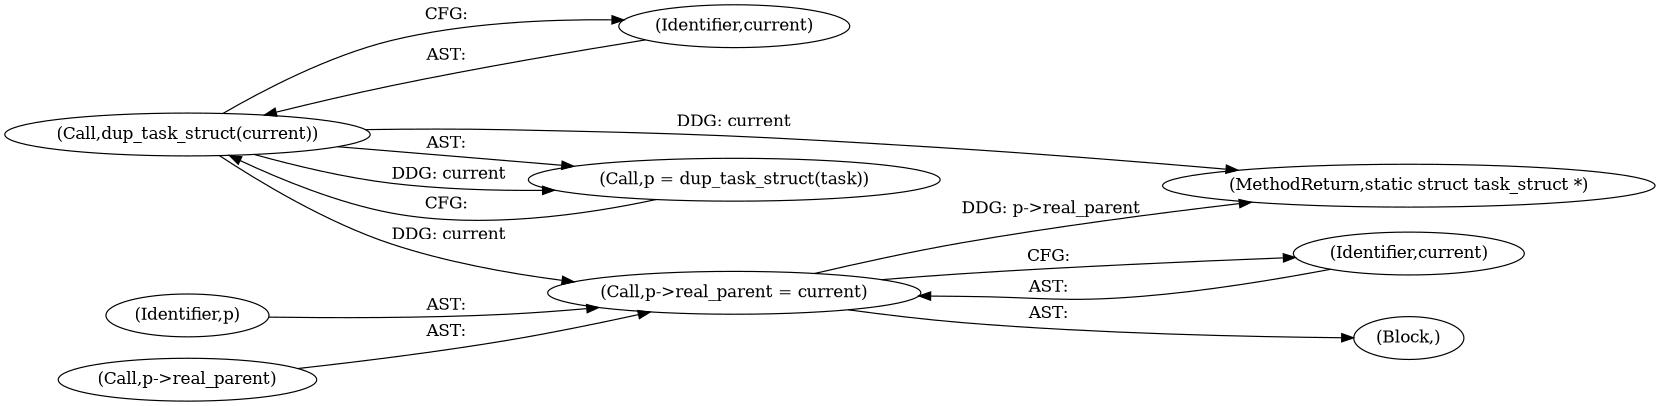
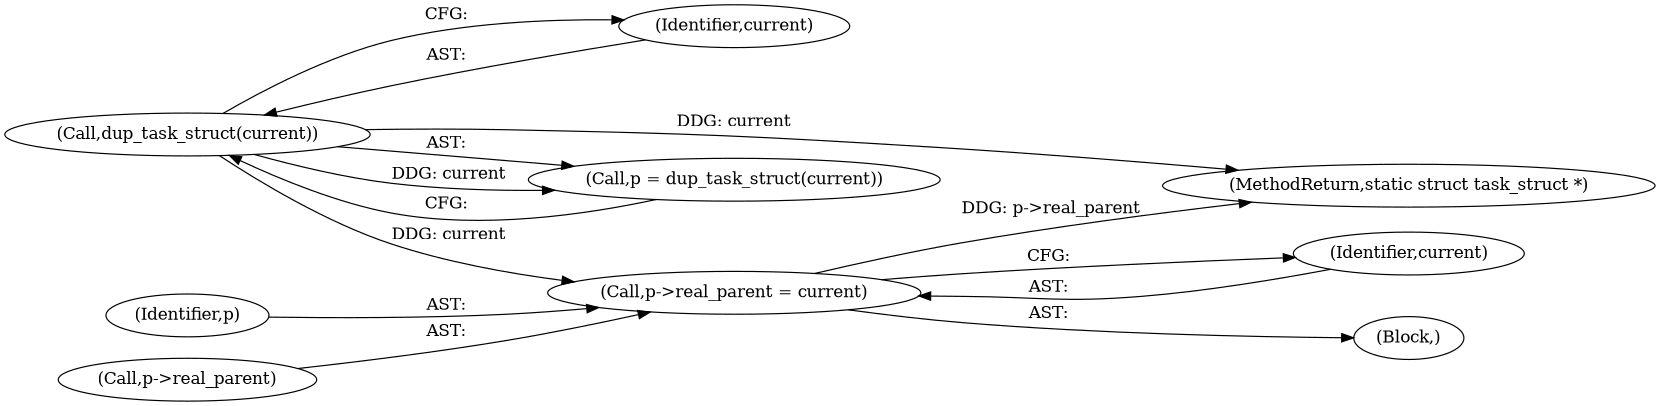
(734, 180) -> (734, 180)
